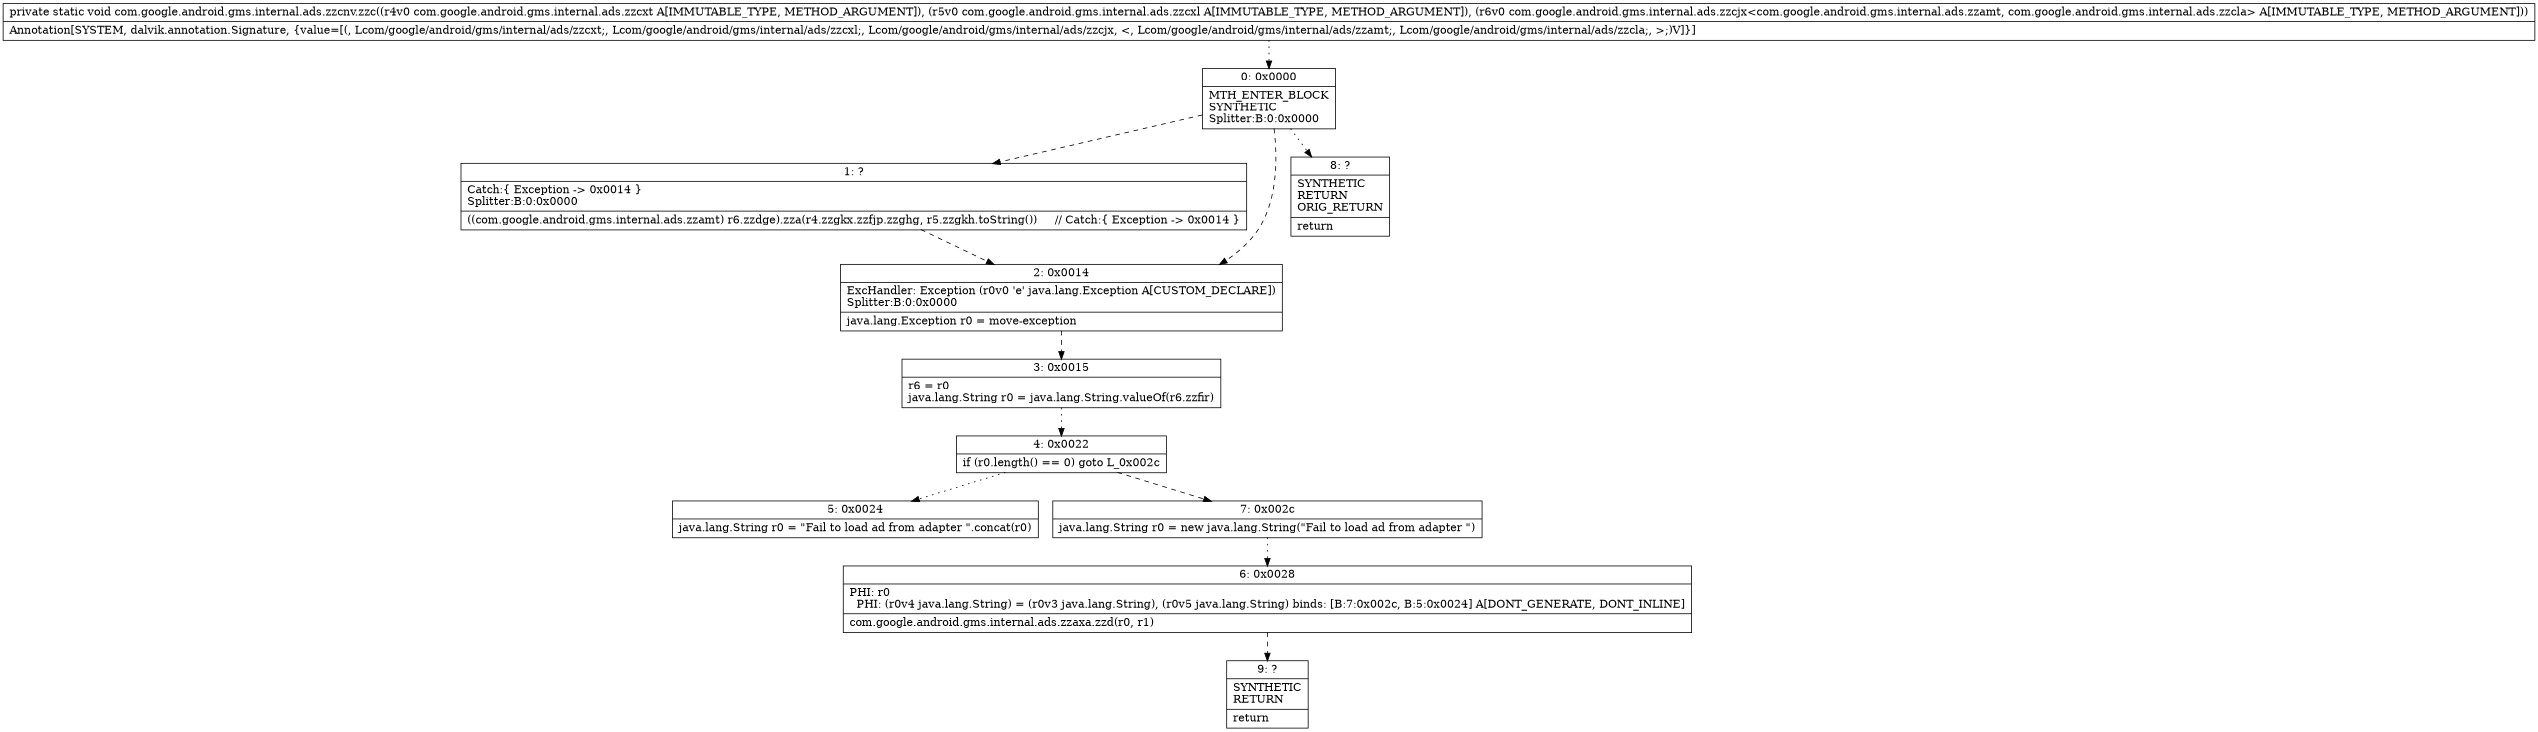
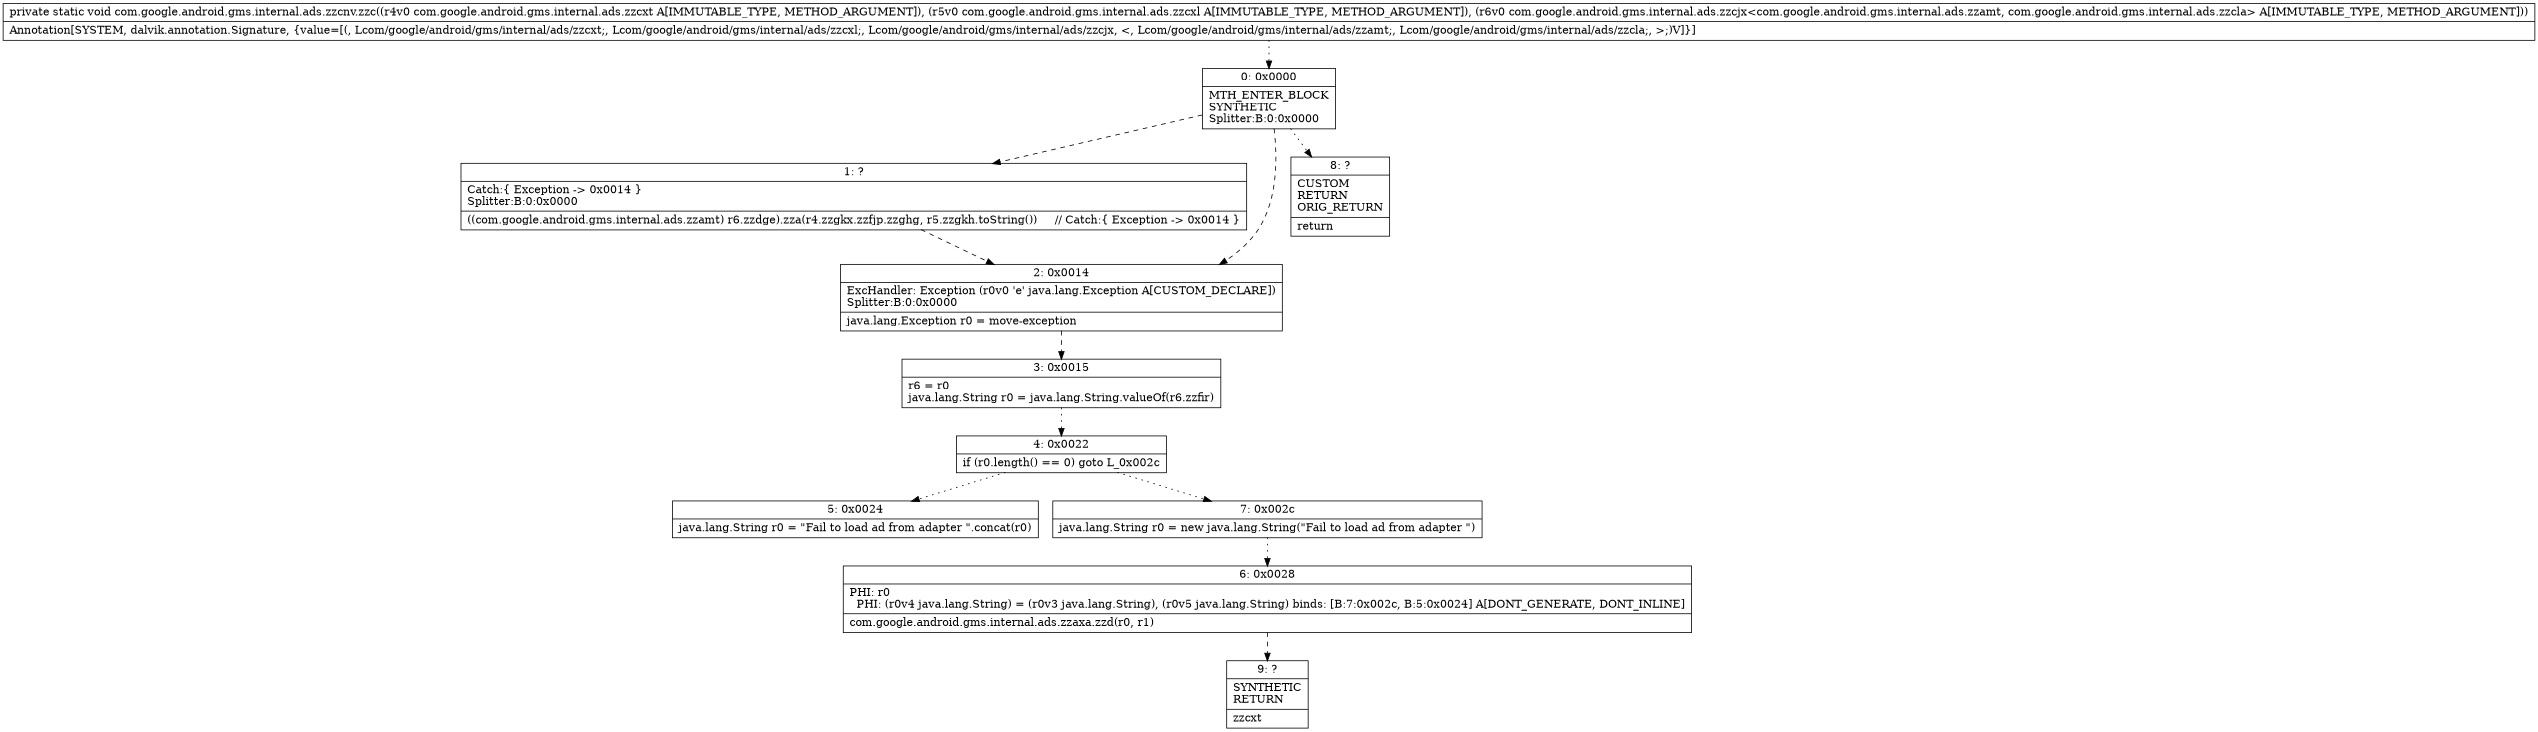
(1332, 184) -> (1323, 184)
(1161, 486) -> (1161, 486)
(1251, 718) -> (1247, 718)
